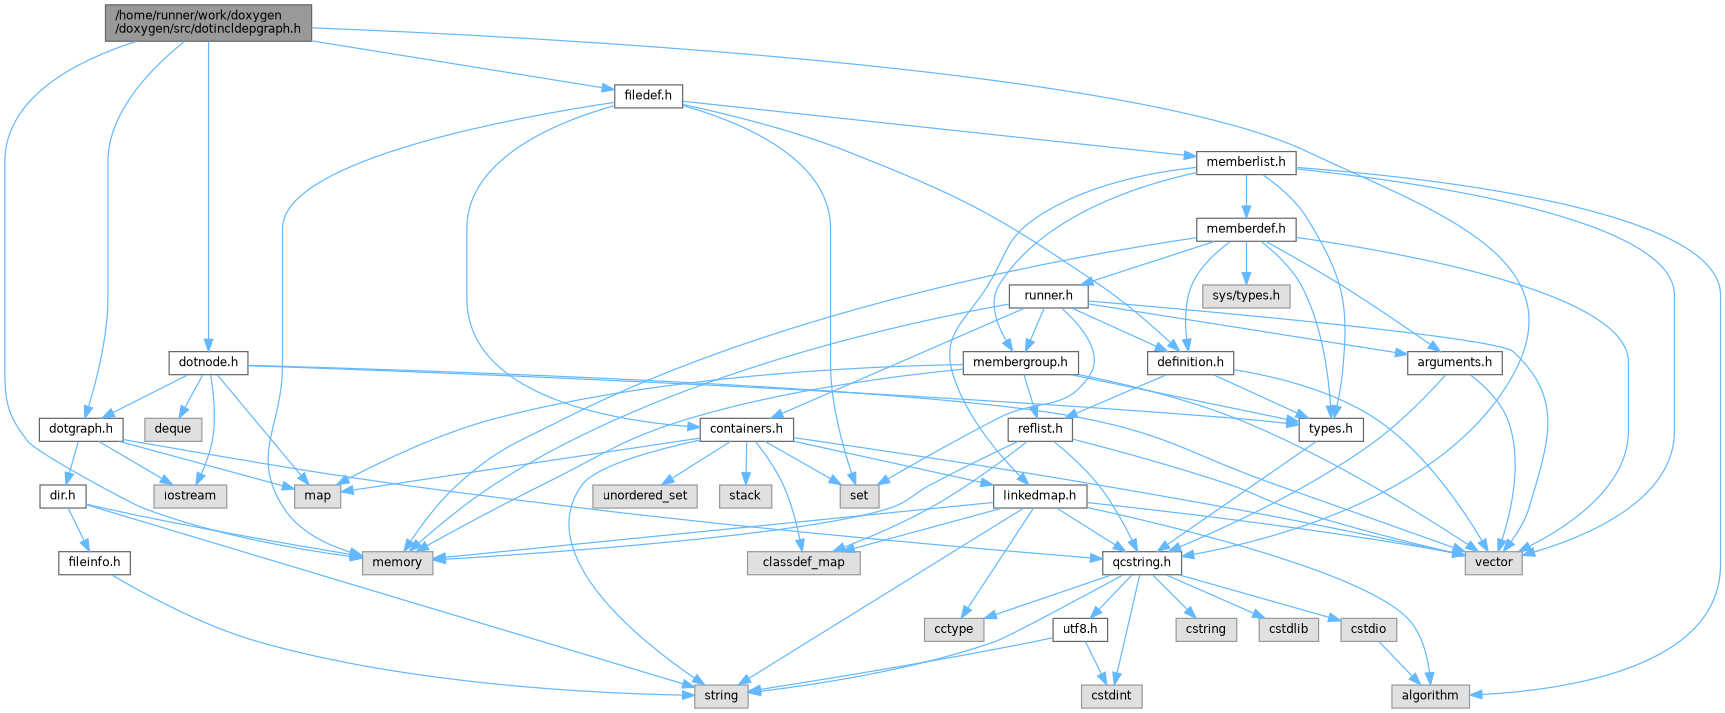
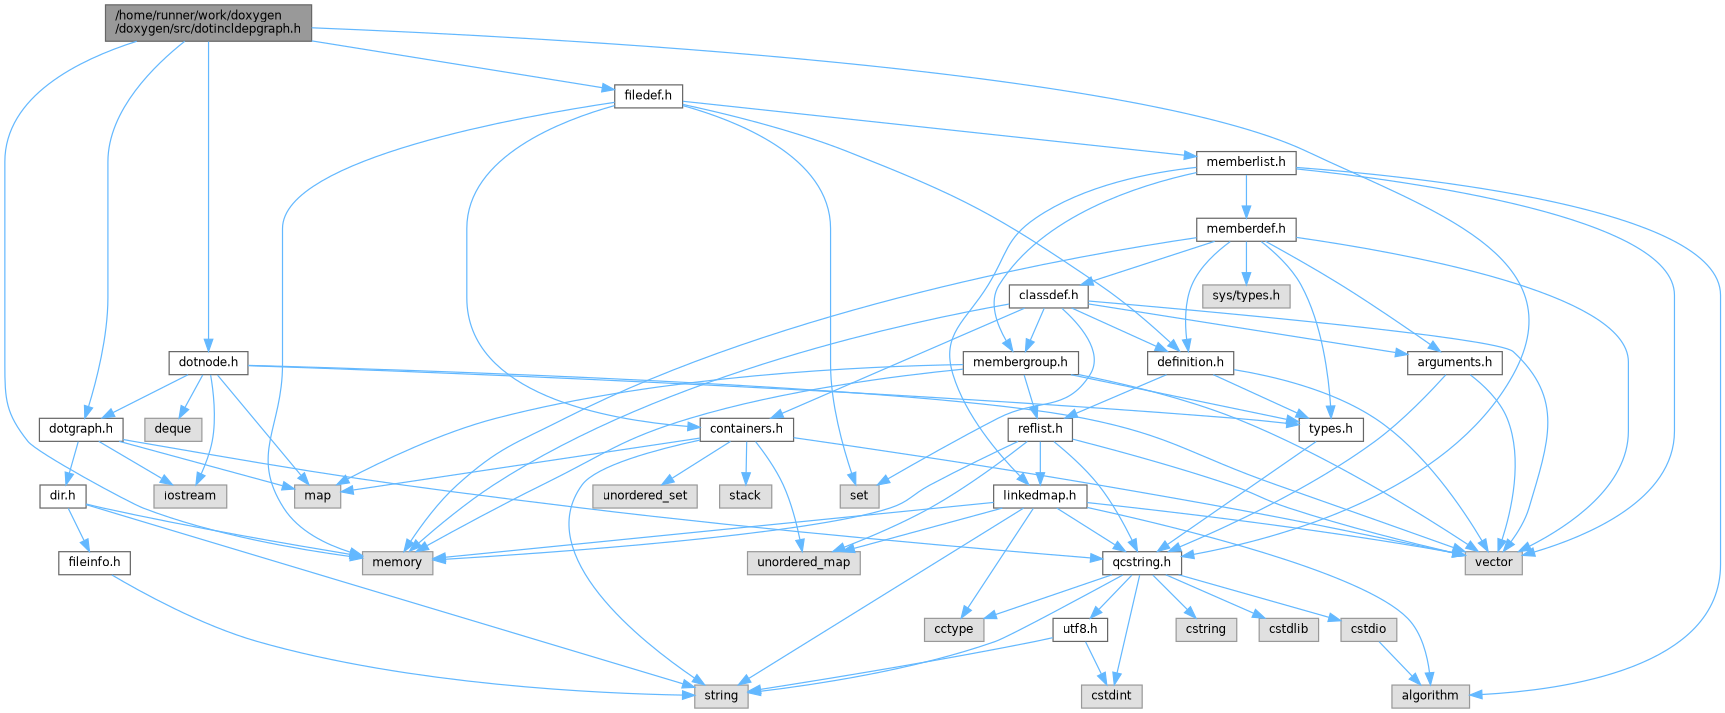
(1335, 272) -> none
(1049, 296) -> (1049, 296)
(798, 460) -> none
(887, 462) -> (1040, 457)
(804, 563) -> (804, 563)
